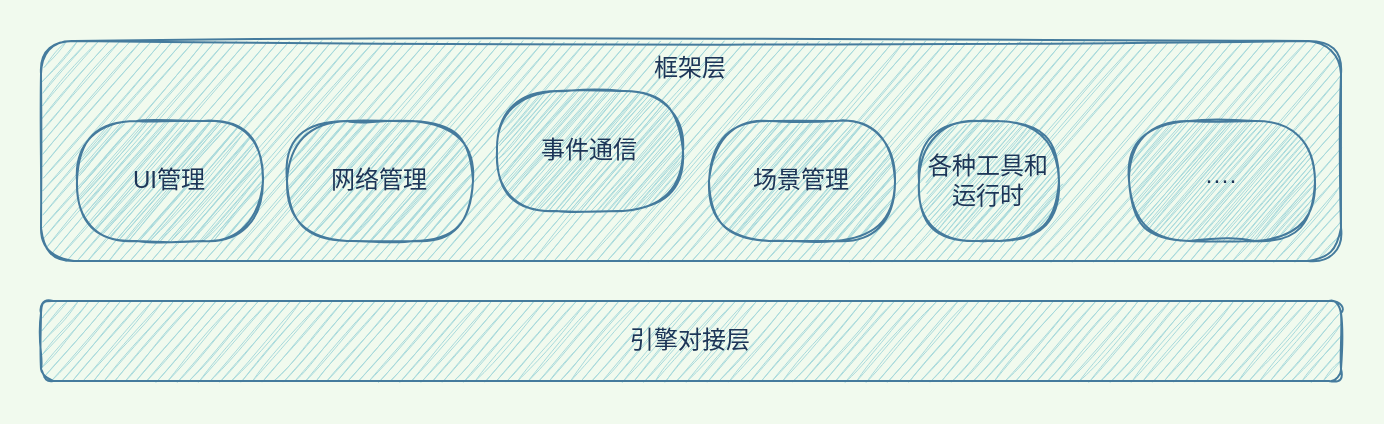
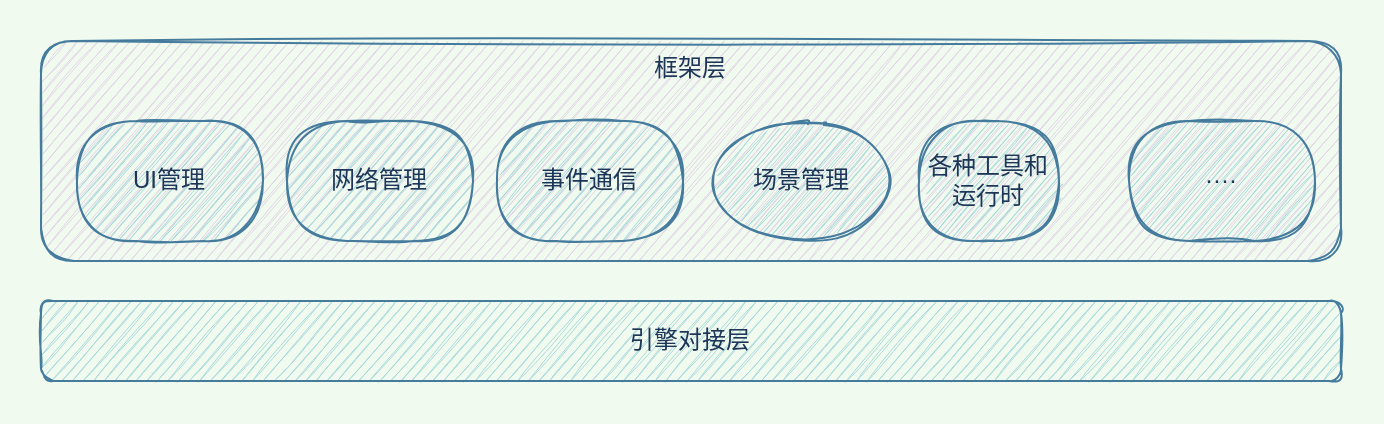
(590, 151) -> (590, 181)
(691, 151) -> (691, 151)
(802, 181) -> (802, 181)
